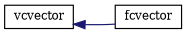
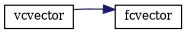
(100, 25) -> (88, 9)
